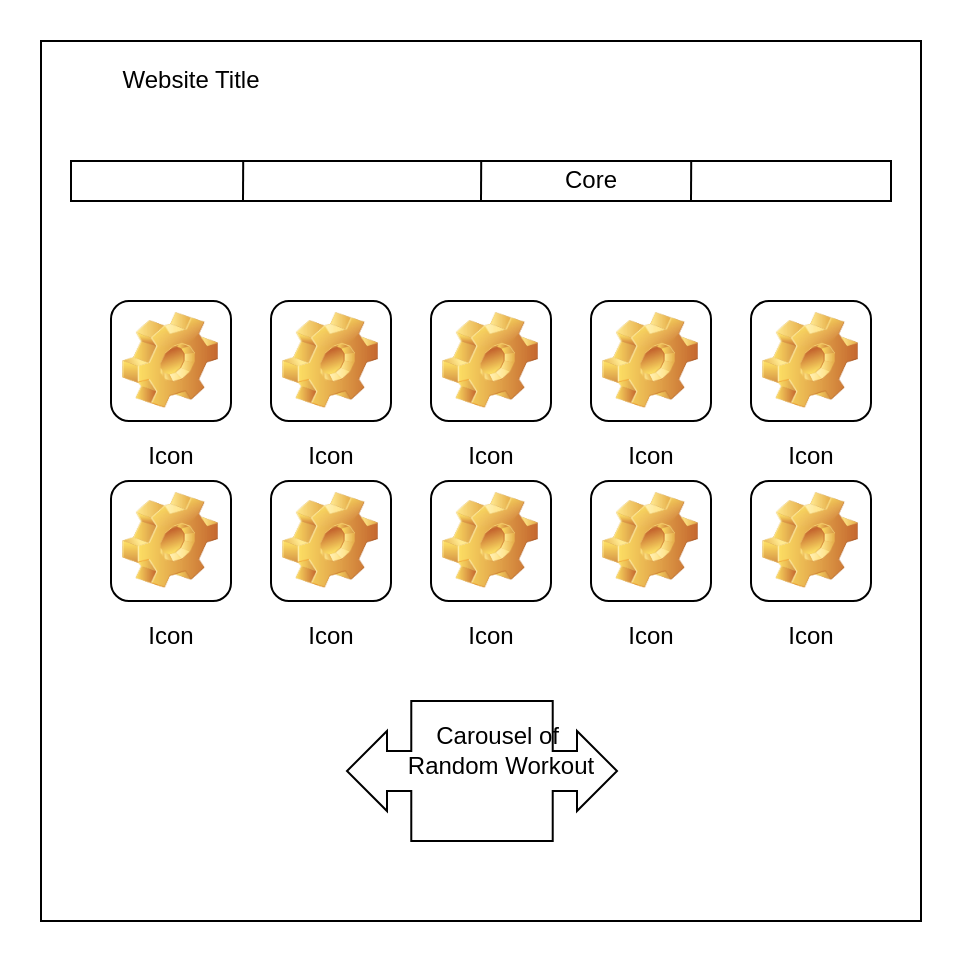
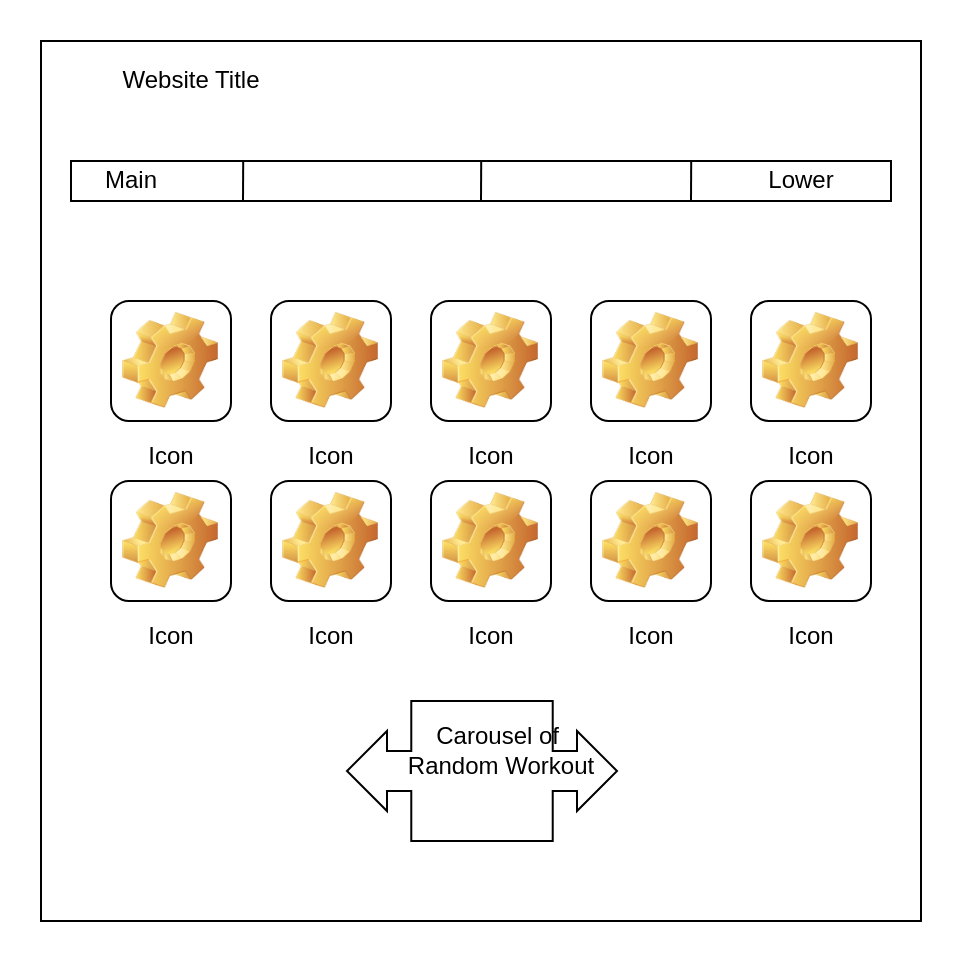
none -> (131, 181)
(591, 181) -> none
none -> (801, 181)
